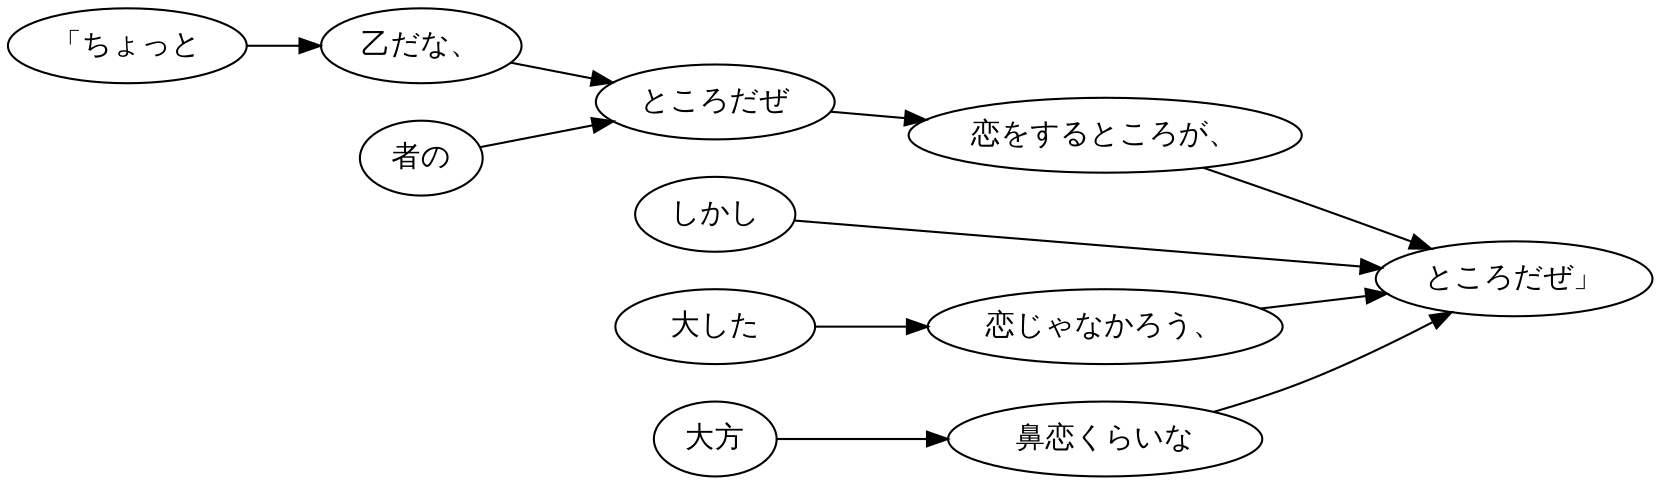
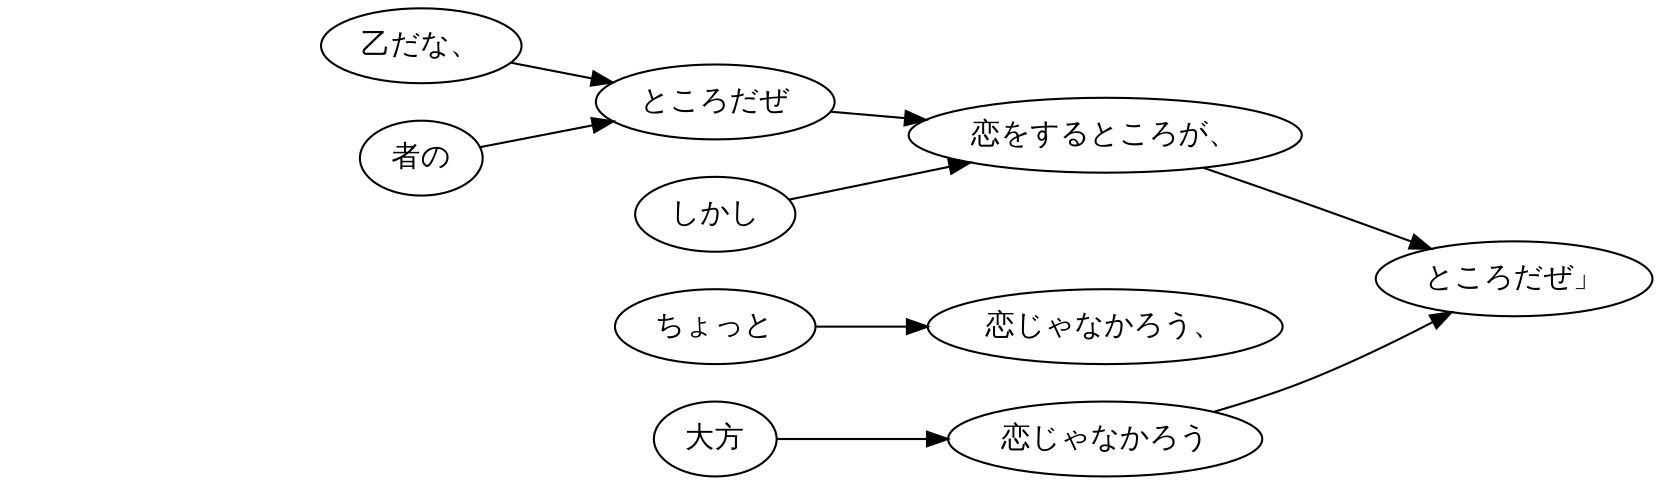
(127, 46) -> none
(1077, 244) -> (869, 183)
(1313, 302) -> none
(715, 327) -> (715, 327)
(1105, 439) -> (1105, 439)
